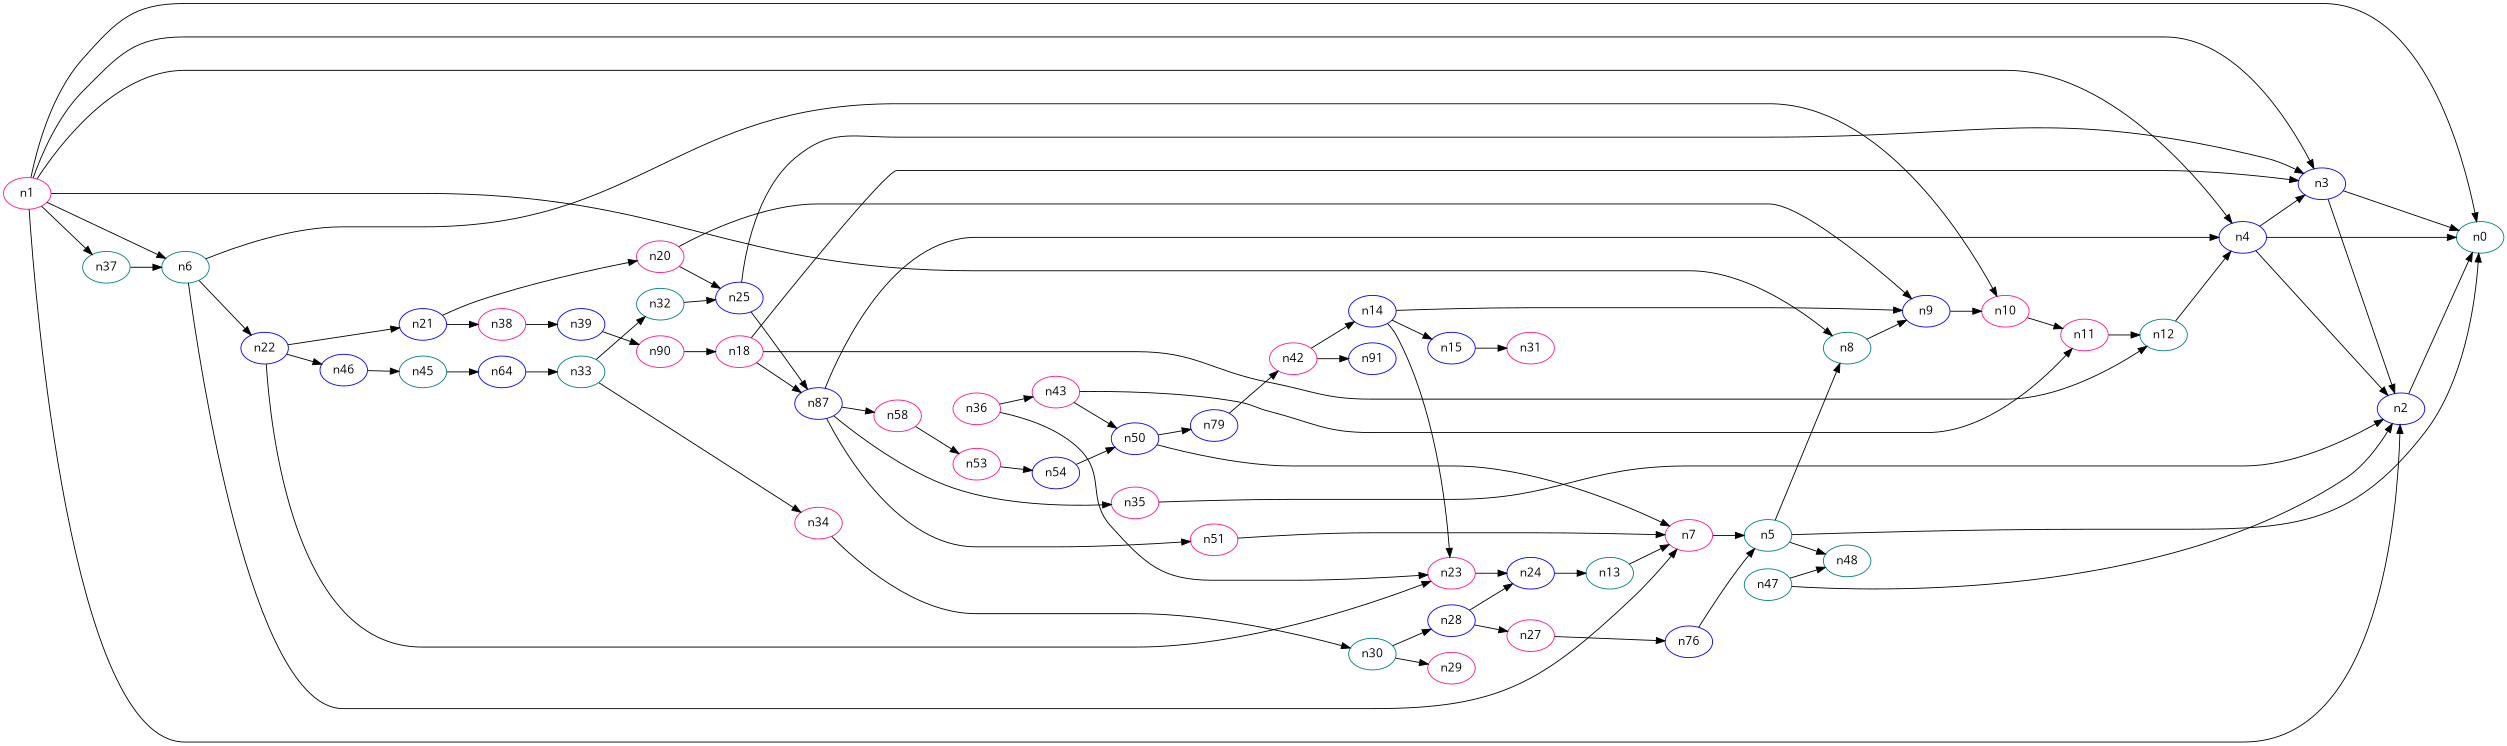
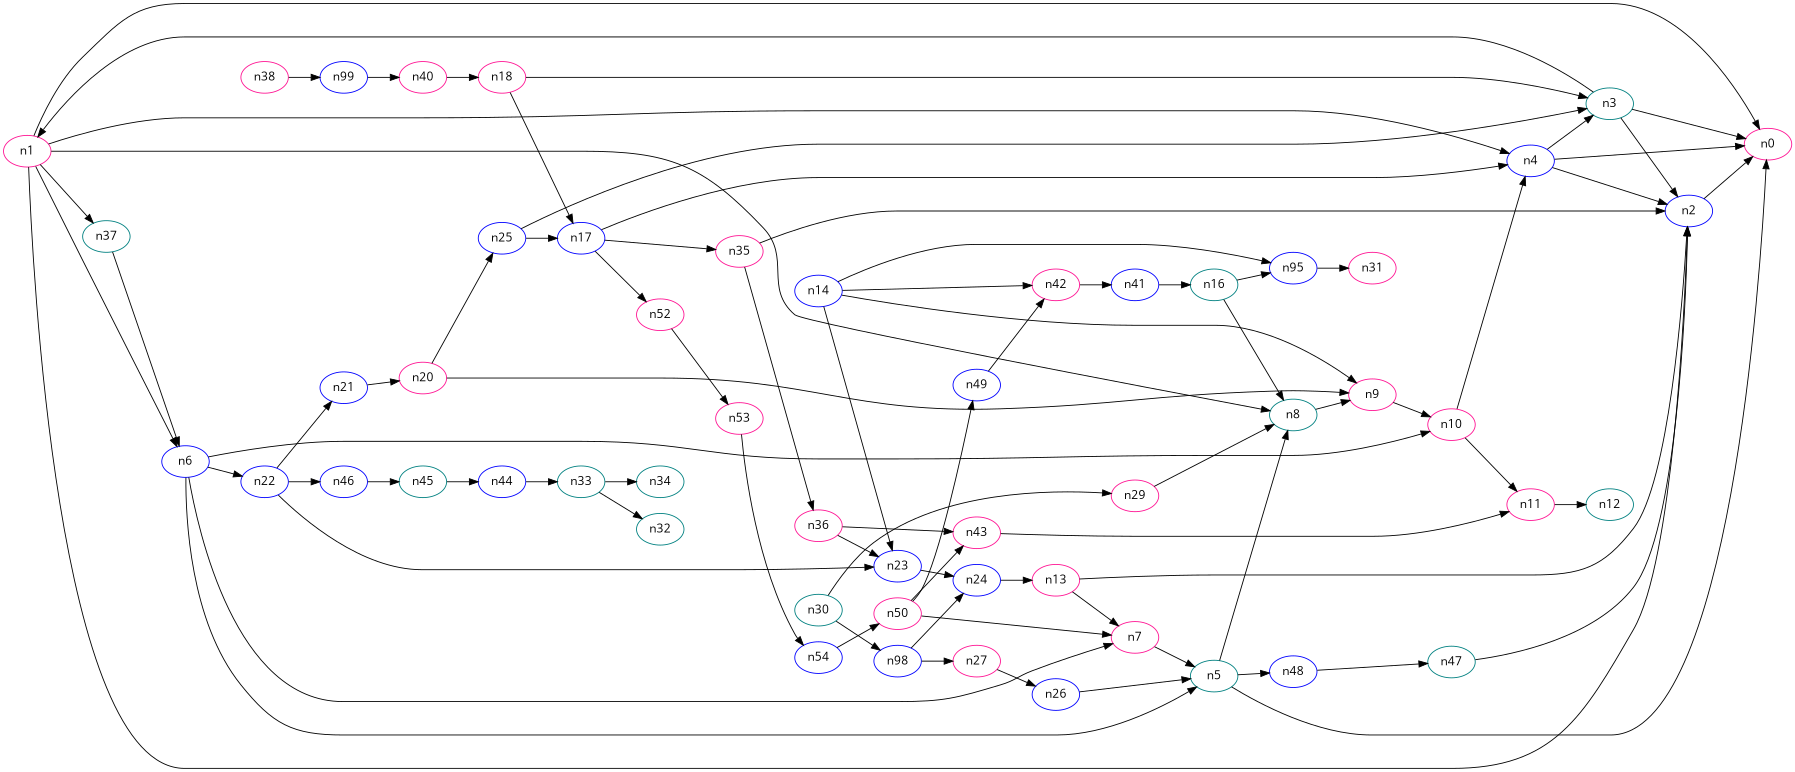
(1164, 37) -> (808, 37)
(2322, 184) -> (1610, 104)
(2480, 237) -> (1768, 144)
(186, 267) -> (186, 462)
none -> (1214, 285)
(2200, 290) -> (1490, 297)
(695, 301) -> none
(1926, 311) -> (1372, 395)
(458, 324) -> none
(581, 324) -> (344, 77)
(1329, 337) -> (933, 288)
(1452, 348) -> (1293, 268)
(660, 352) -> (423, 77)
(1372, 359) -> (1135, 285)
(502, 372) -> (502, 482)
none -> (776, 378)
(1453, 399) -> none
(819, 404) -> (581, 238)
(1092, 413) -> (942, 568)
(898, 416) -> (660, 315)
(1214, 426) -> (977, 385)
(1135, 439) -> (898, 614)
none -> (1202, 462)
(819, 523) -> (660, 482)
(1214, 540) -> none
(1847, 561) -> (1293, 672)
(1452, 573) -> (898, 566)
(1610, 573) -> (1056, 580)
(1803, 574) -> (1368, 667)
none -> (1514, 575)
(1077, 614) -> none
(1452, 621) -> (898, 661)
(1689, 642) -> (1056, 695)
none -> (601, 735)
